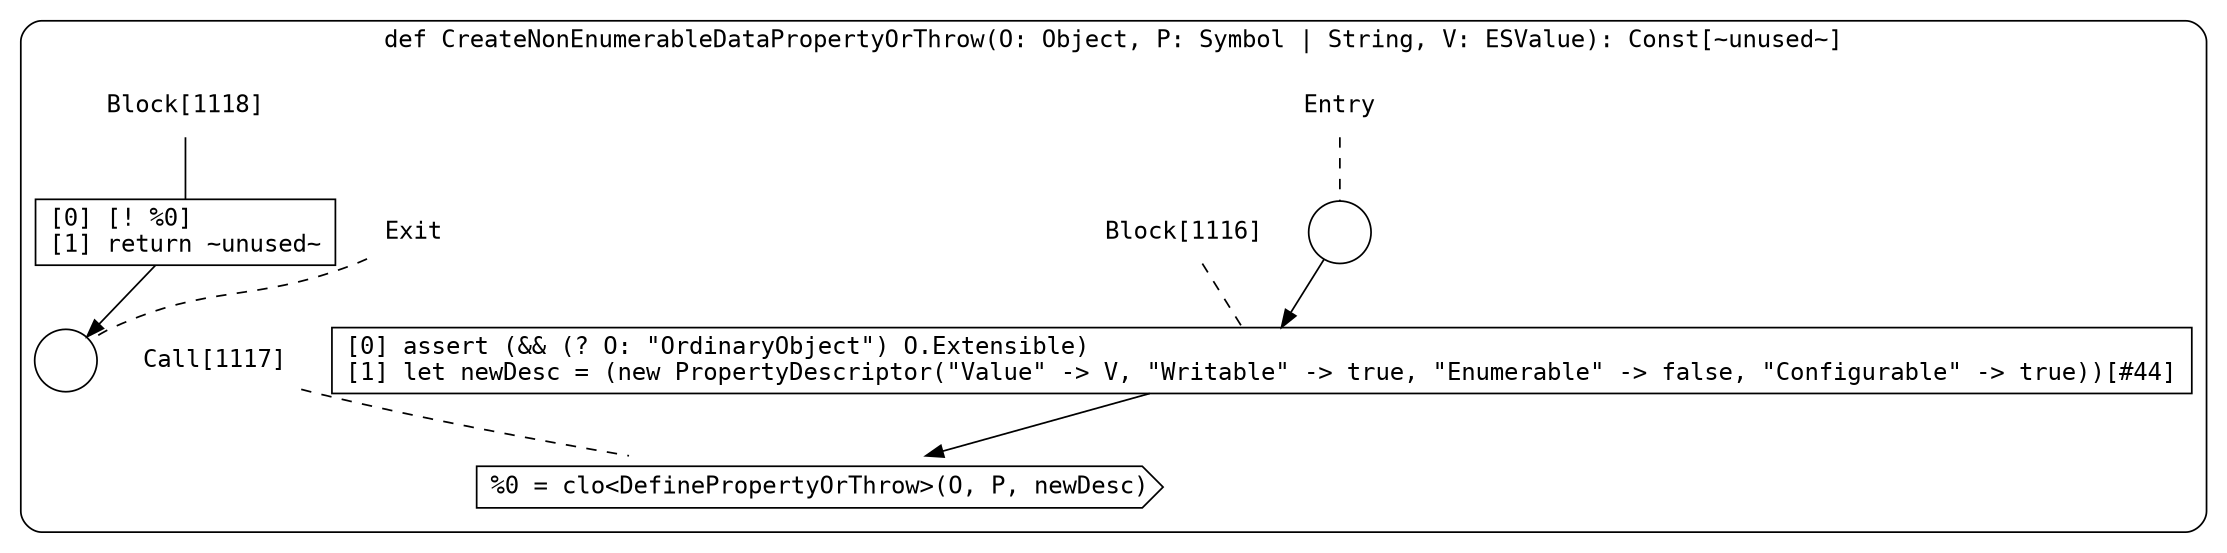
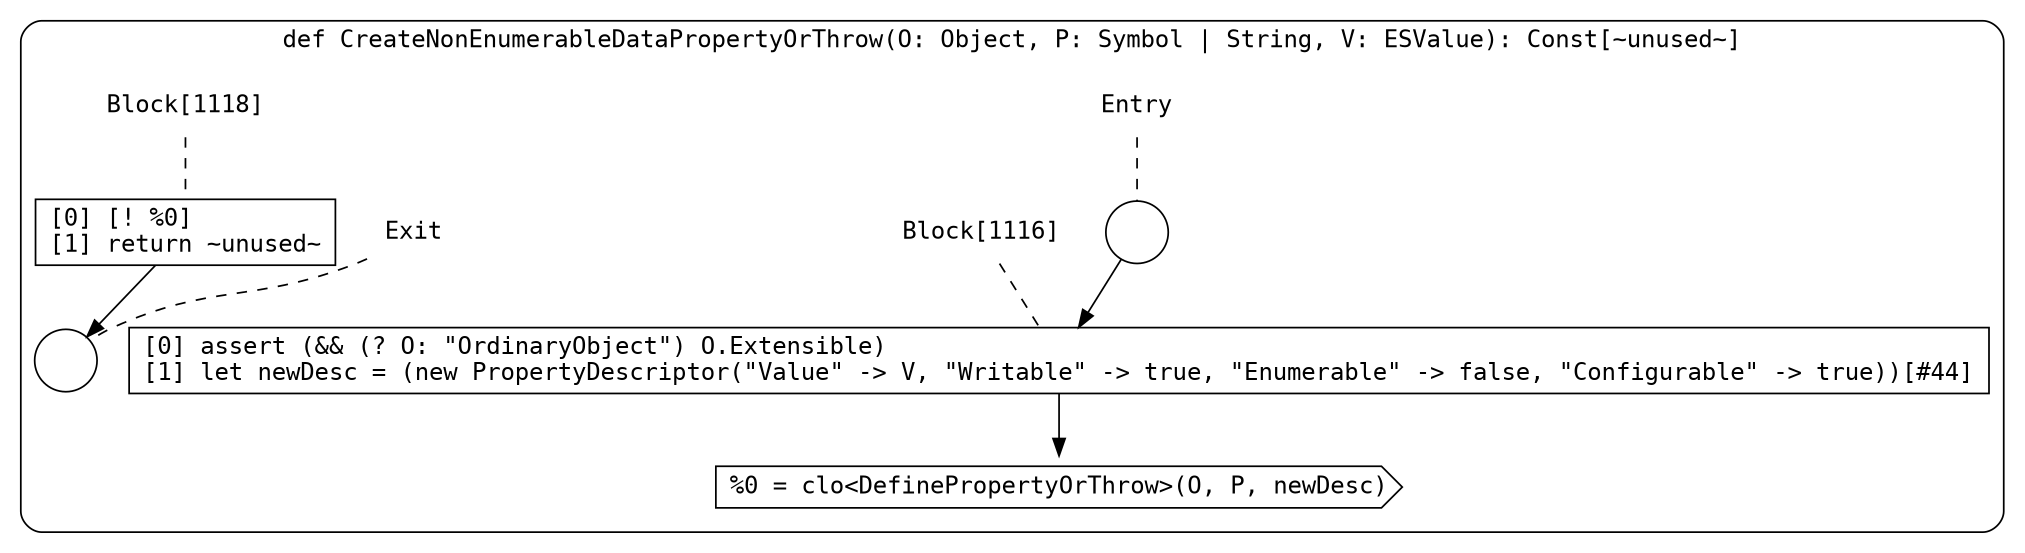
(185, 168) -> (185, 168)
(215, 361) -> none
